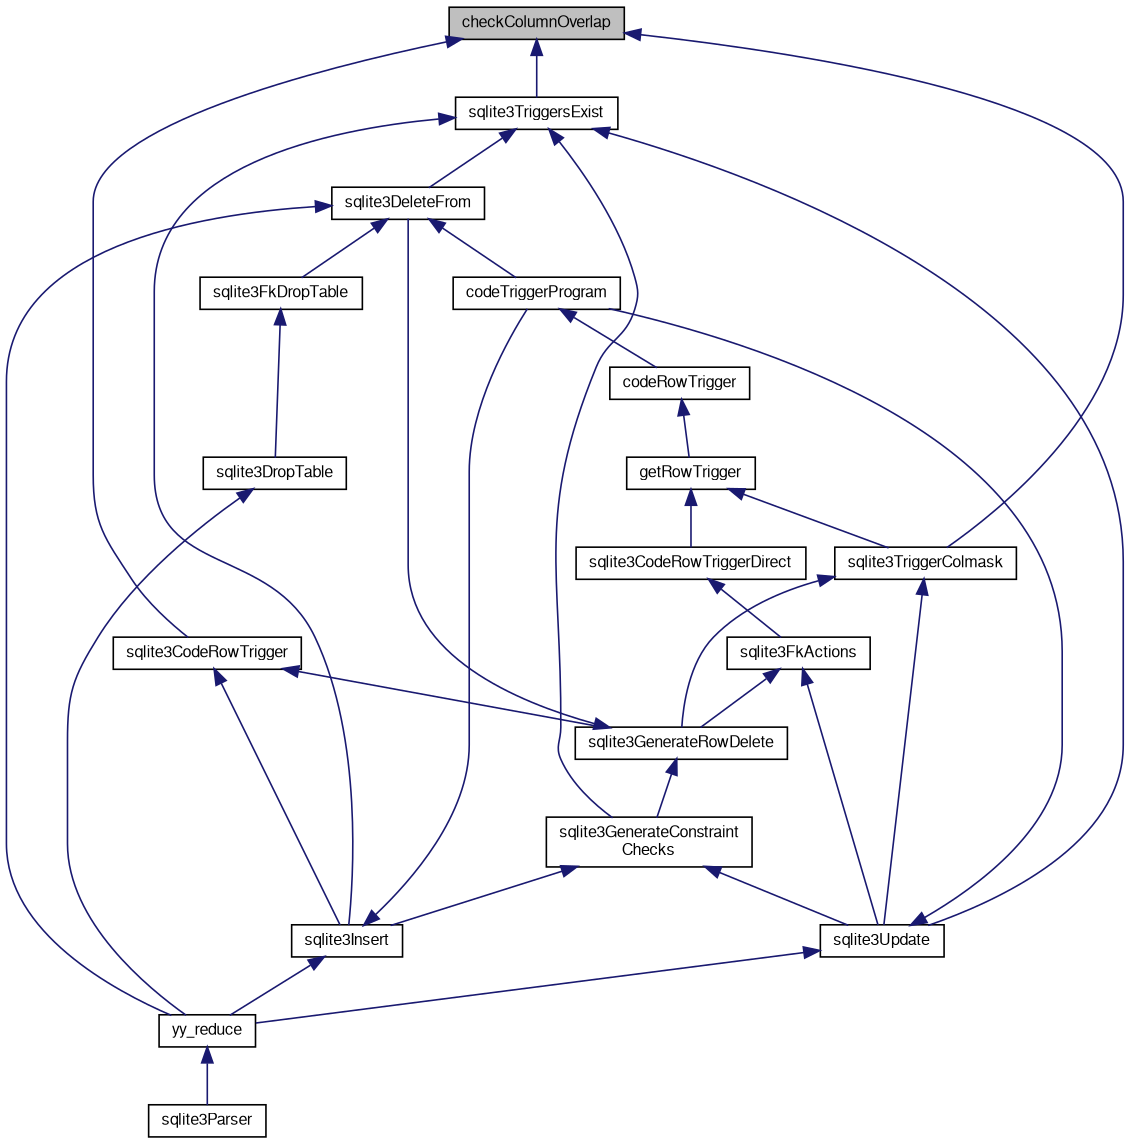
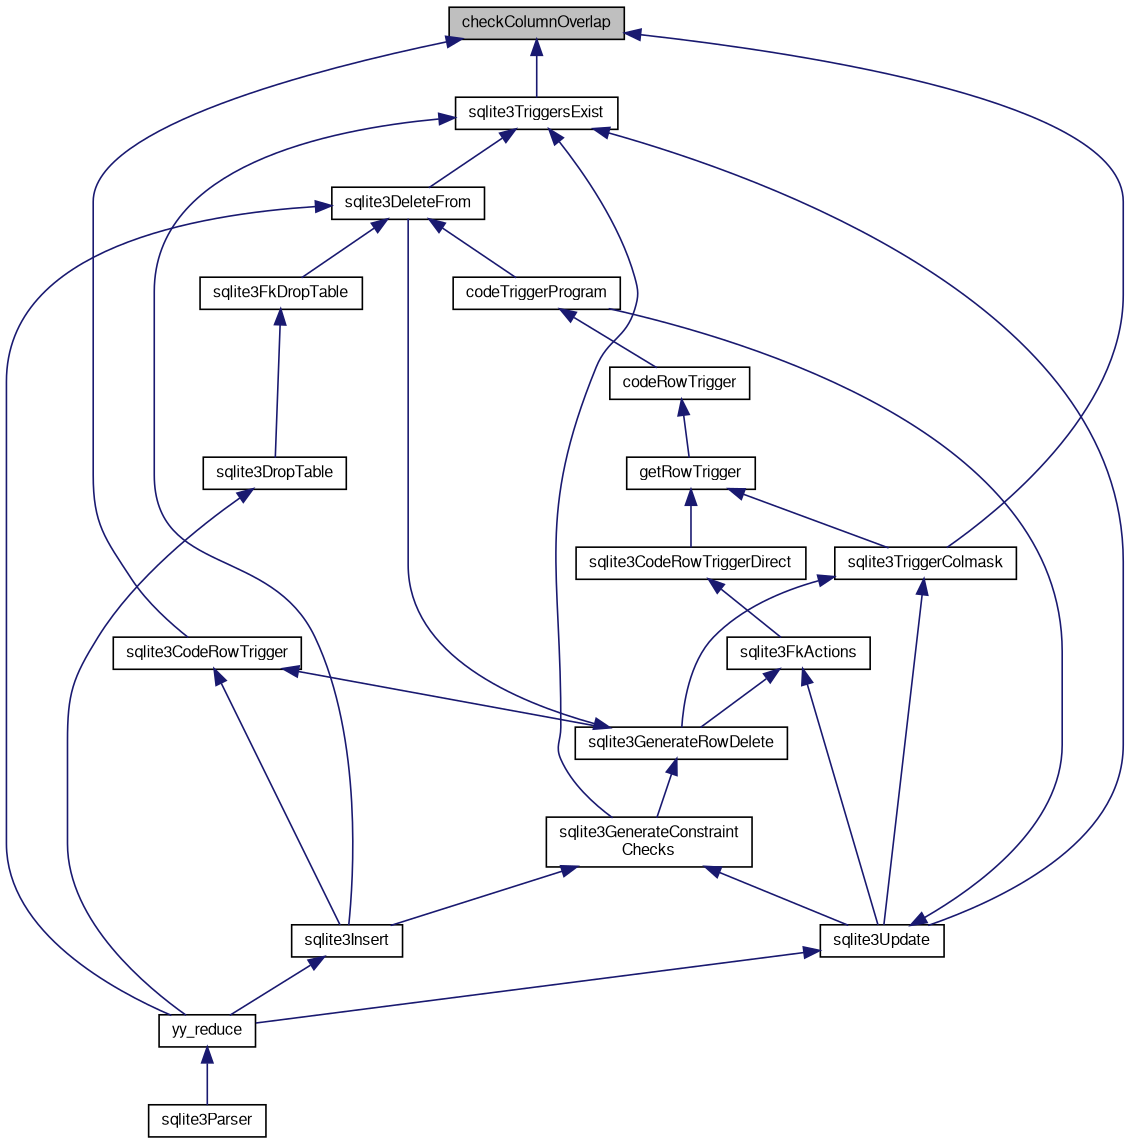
(469, 620) -> none
